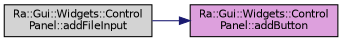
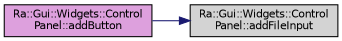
(166, 21) -> (166, 21)
